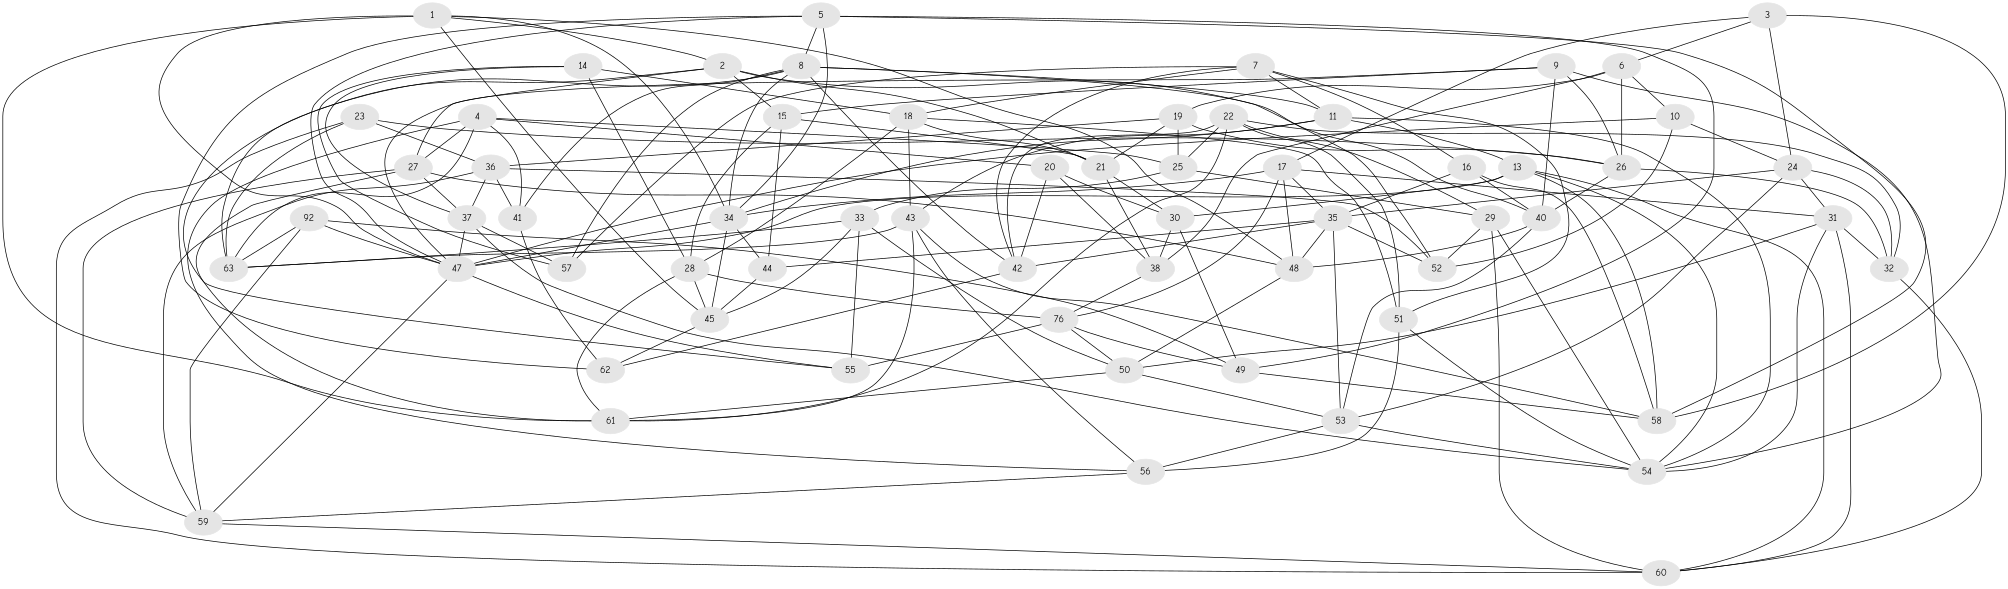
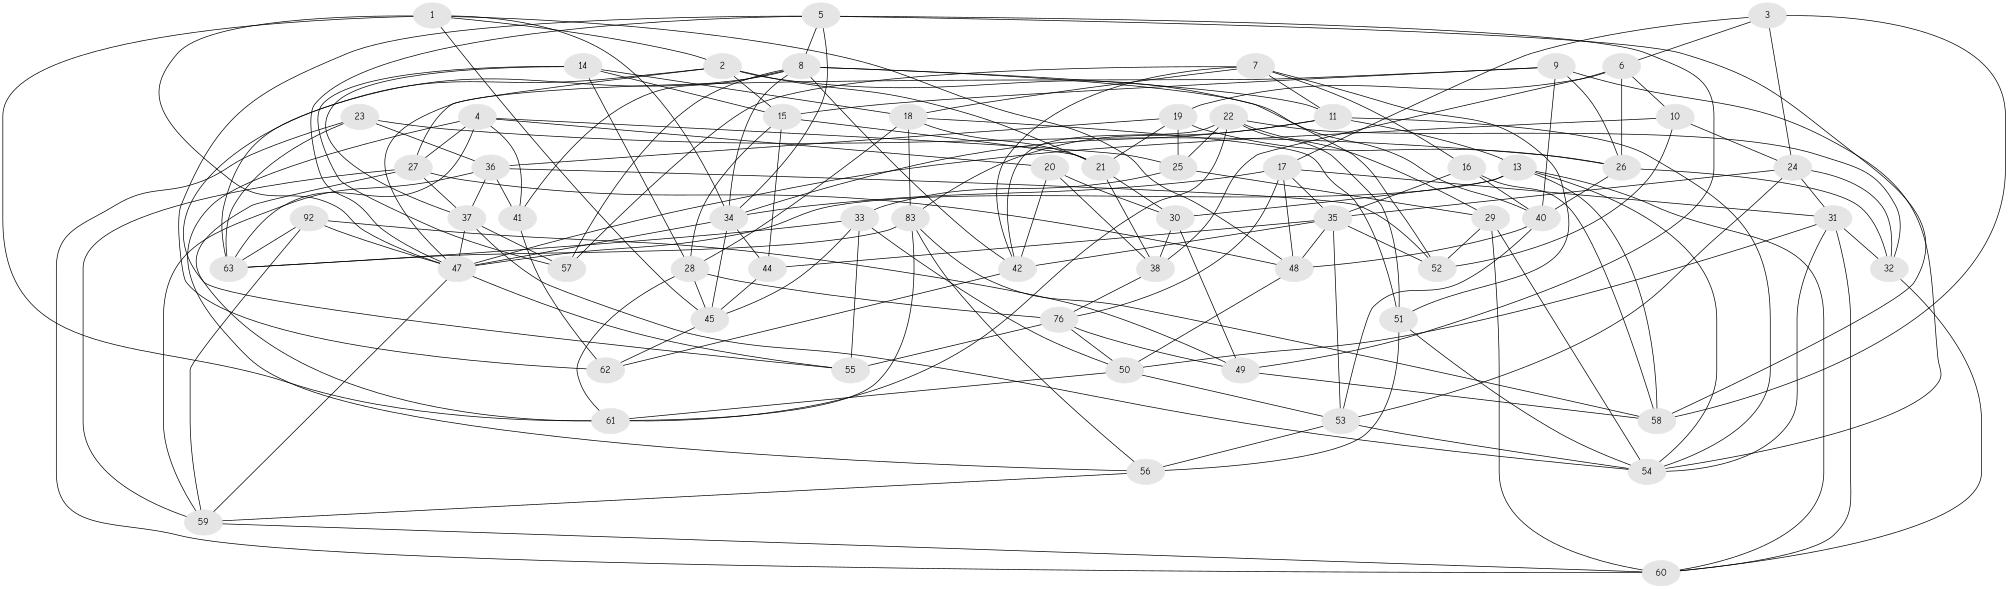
none -> (683, 92)
(910, 218) -> (910, 218)
